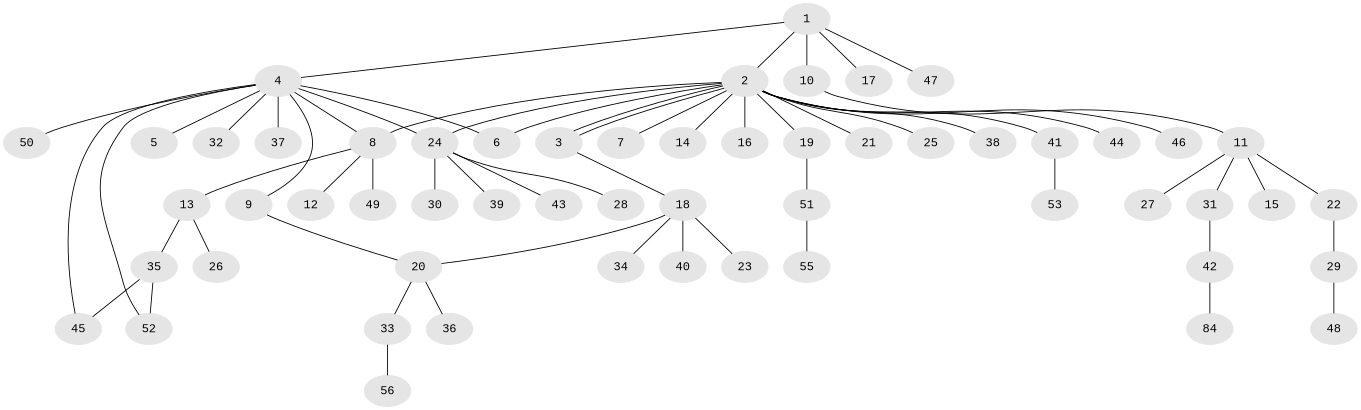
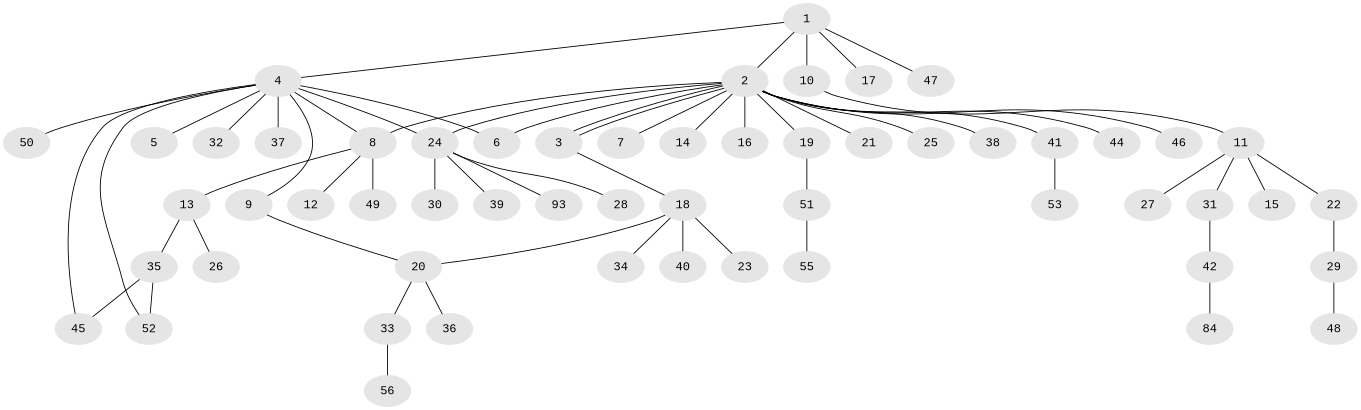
(559, 205) -> (559, 205)
